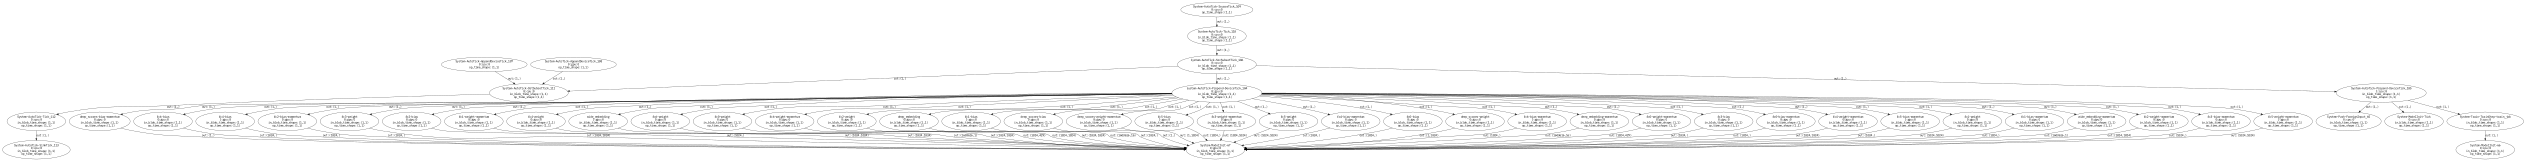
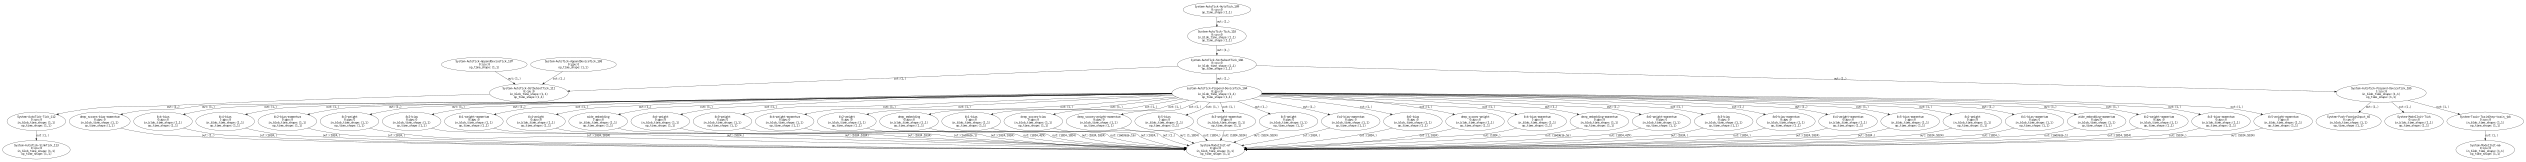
(1217, 10) -> (1217, 10)
